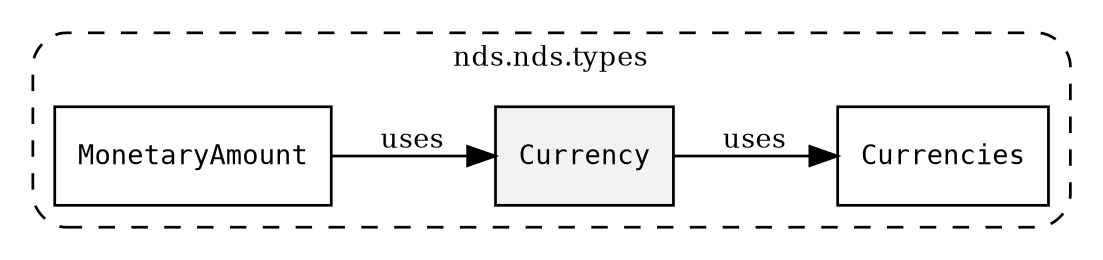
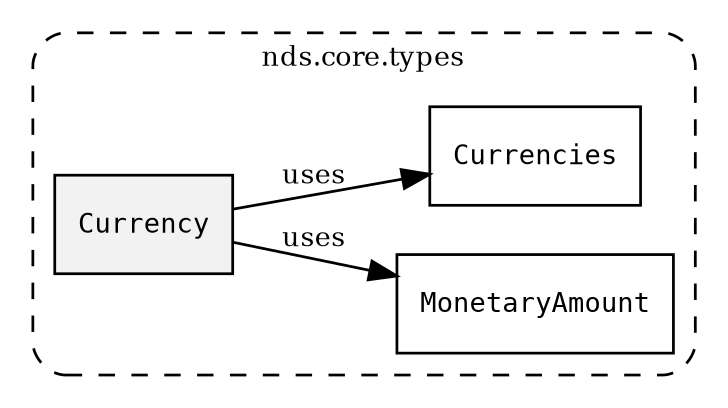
(552, 59) -> (364, 59)
(399, 156) -> (301, 256)
